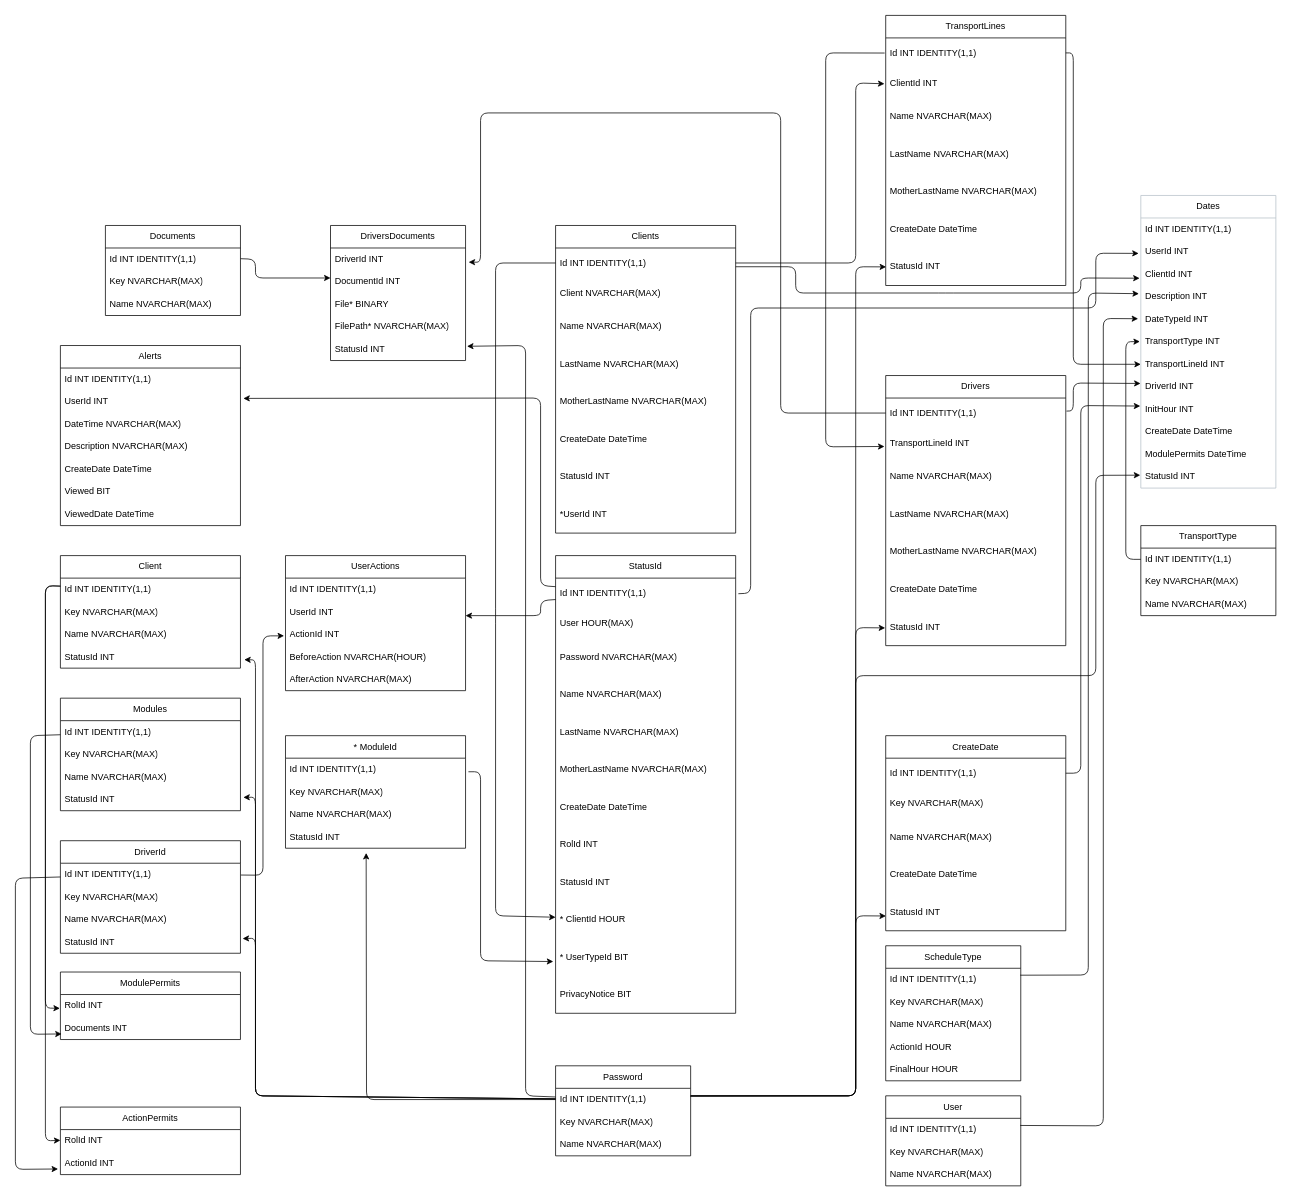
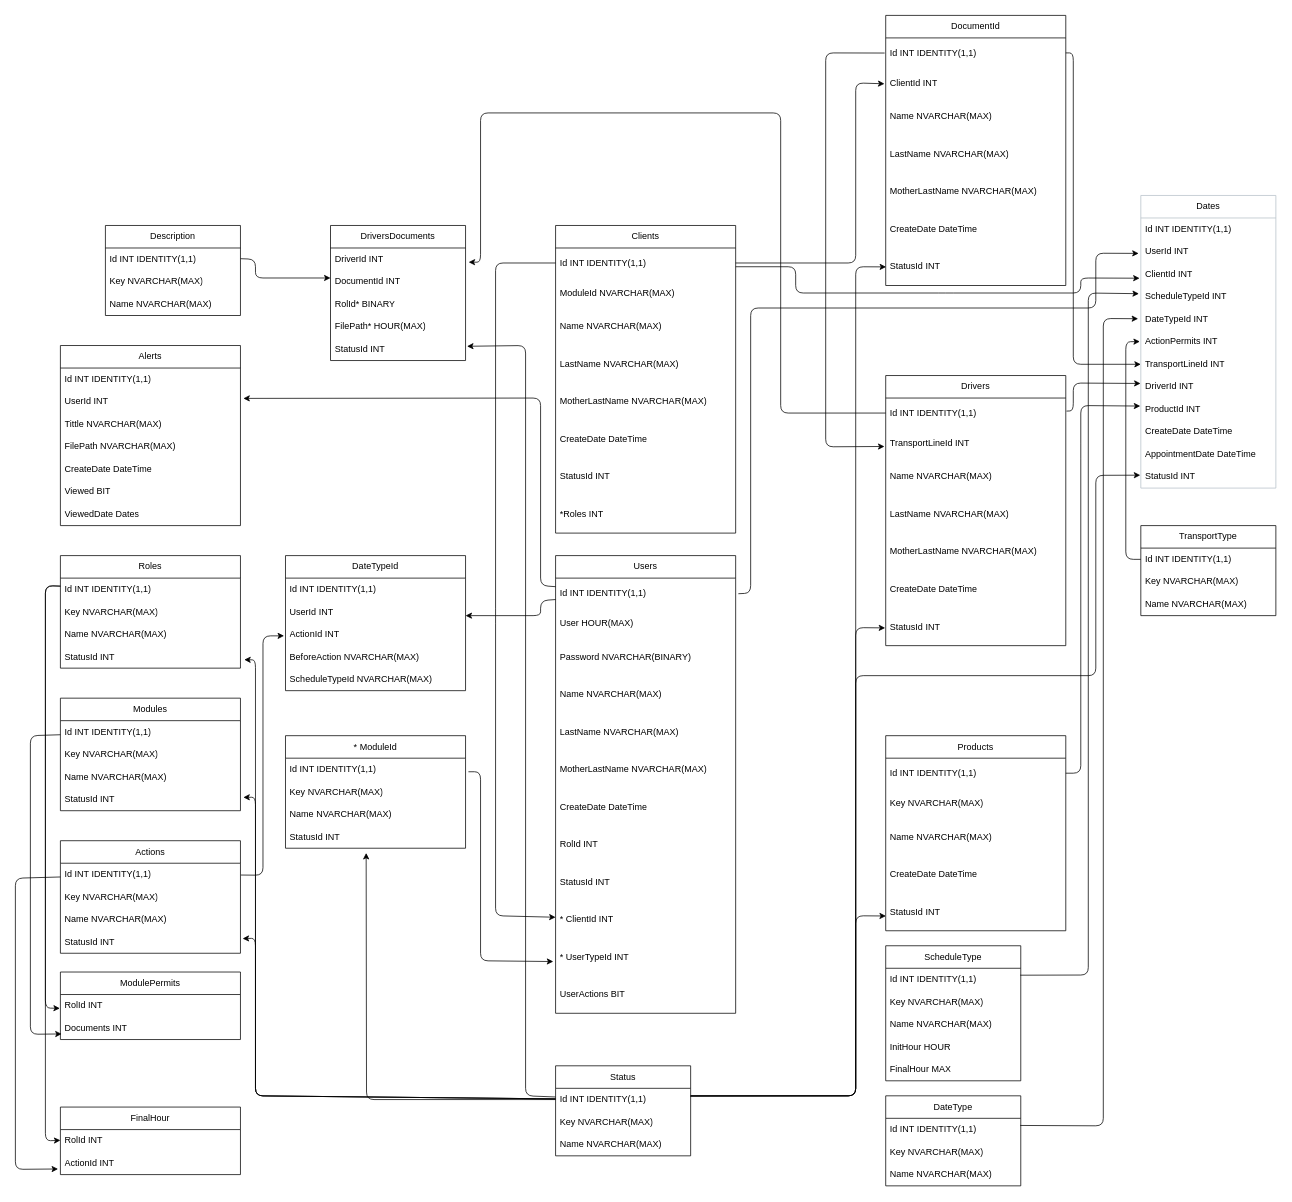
(975, 27) -> (975, 27)
(173, 237) -> (173, 237)
(607, 293) -> (613, 293)
(1179, 297) -> (1188, 297)
(362, 304) -> (365, 304)
(389, 327) -> (379, 327)
(1187, 342) -> (1184, 342)
(1173, 409) -> (1176, 409)
(118, 424) -> (112, 424)
(124, 447) -> (117, 447)
(1196, 454) -> (1202, 454)
(109, 514) -> (103, 514)
(586, 514) -> (583, 514)
(150, 567) -> (150, 567)
(375, 567) -> (375, 567)
(645, 567) -> (645, 567)
(356, 657) -> (353, 657)
(614, 657) -> (622, 657)
(351, 679) -> (358, 679)
(975, 747) -> (975, 747)
(150, 852) -> (150, 852)
(593, 919) -> (590, 919)
(598, 957) -> (598, 957)
(599, 994) -> (595, 994)
(920, 1047) -> (920, 1047)
(922, 1069) -> (919, 1069)
(623, 1077) -> (623, 1077)
(953, 1107) -> (953, 1107)
(150, 1118) -> (150, 1118)
